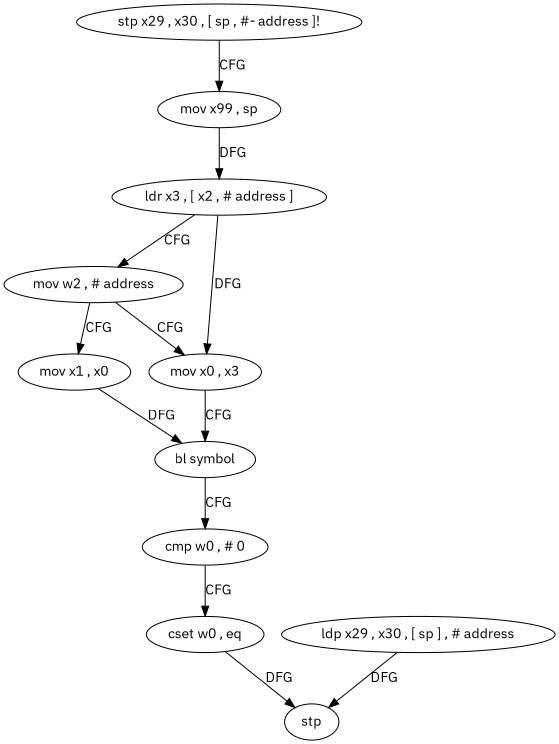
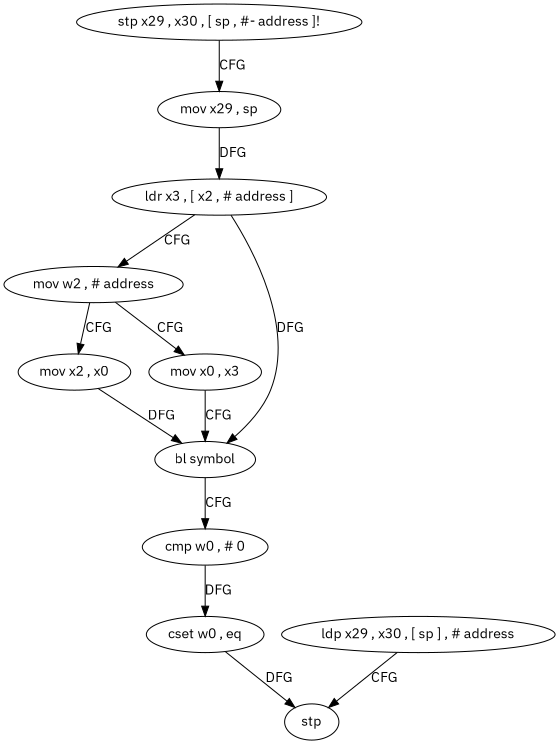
(219, 110) -> (219, 110)
(213, 279) -> (276, 328)
(74, 372) -> (74, 372)
(219, 591) -> (219, 591)
(385, 678) -> (385, 678)
